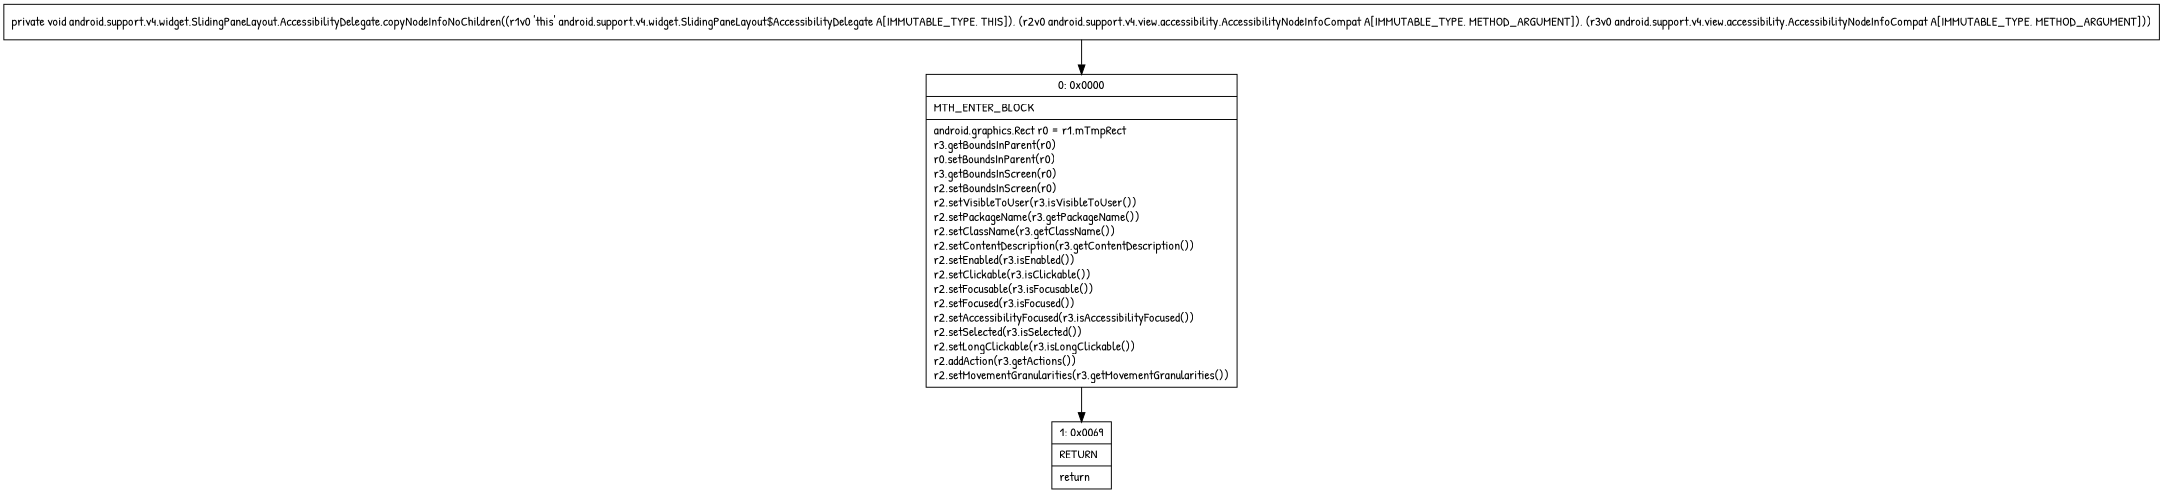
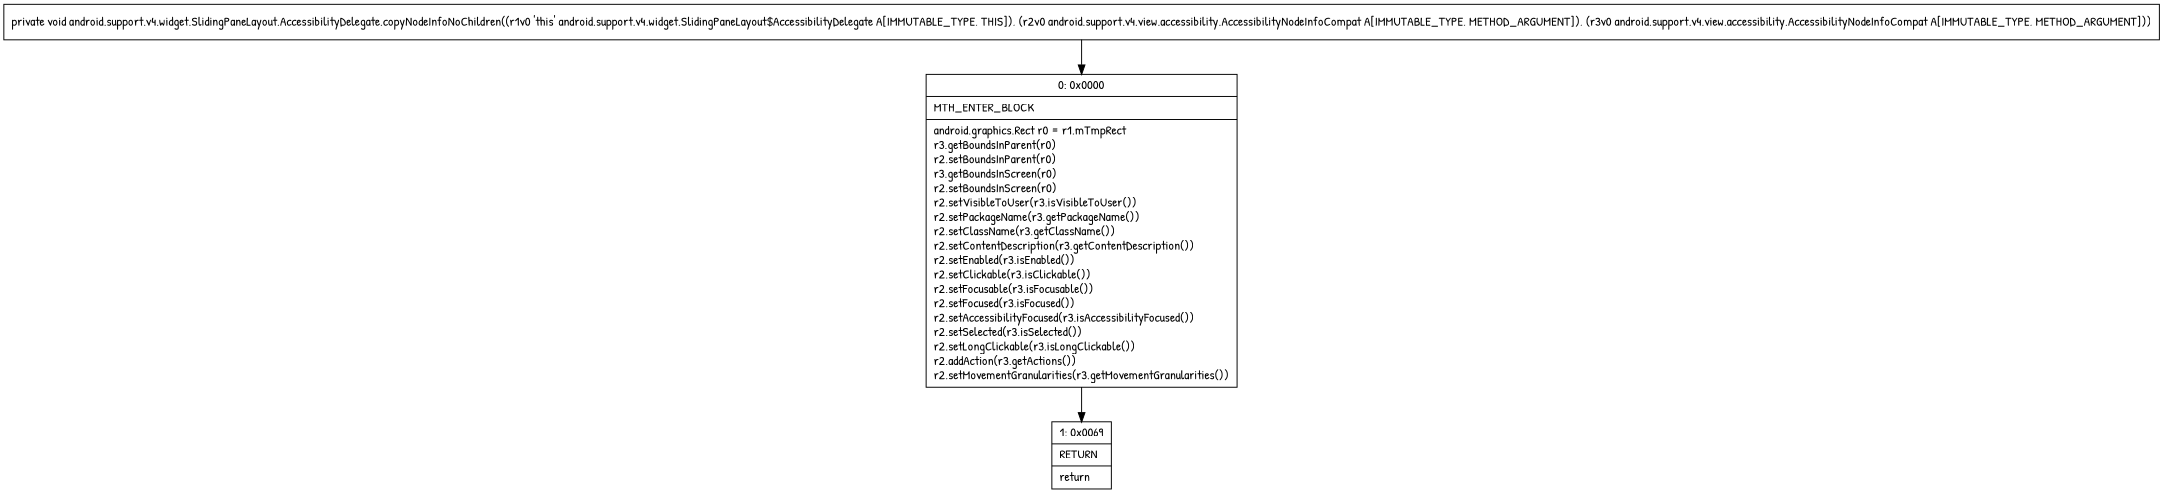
(995, 159) -> (995, 159)
